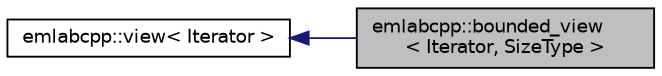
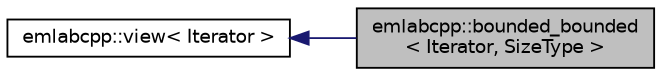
(505, 38) -> (505, 38)
